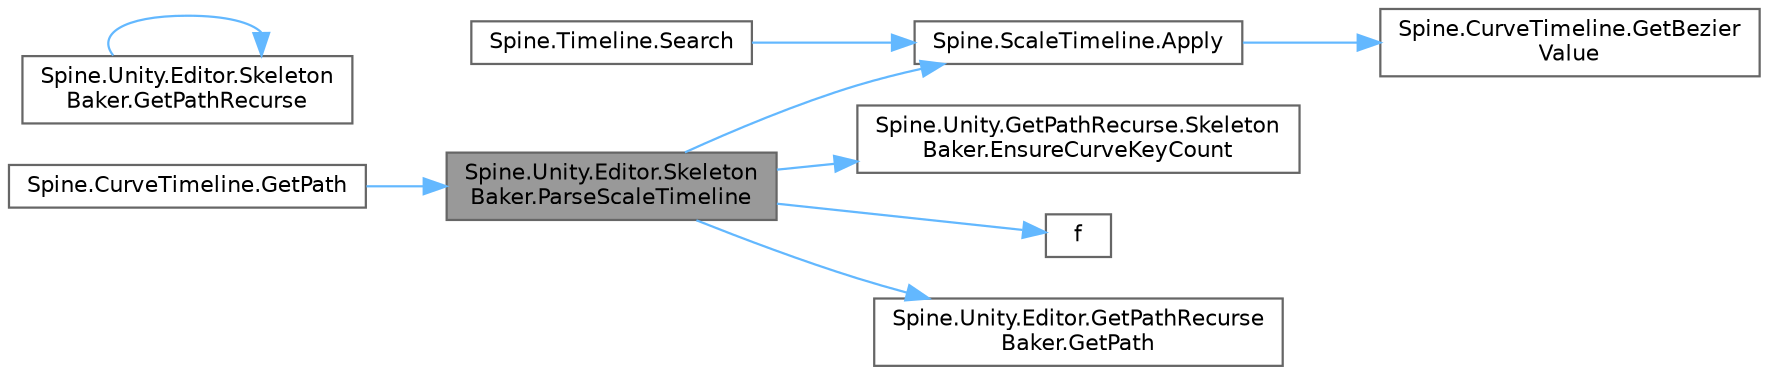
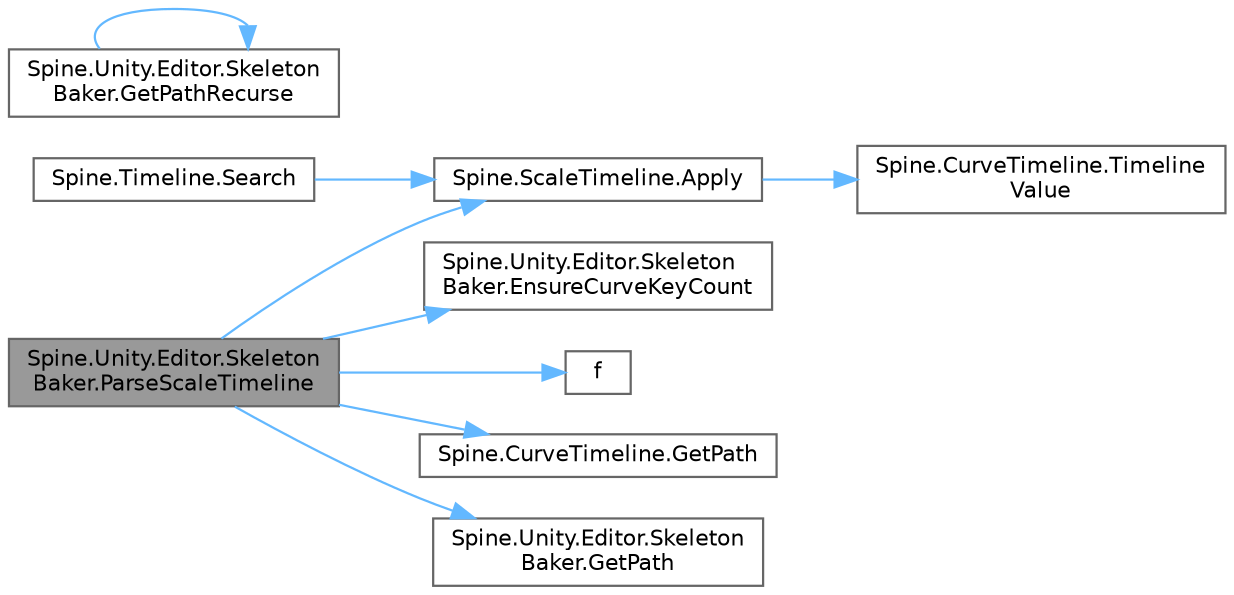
(1570, 43) -> (1041, 180)
(1078, 139) -> (598, 276)
(395, 186) -> (402, 417)
(1078, 332) -> (598, 552)
